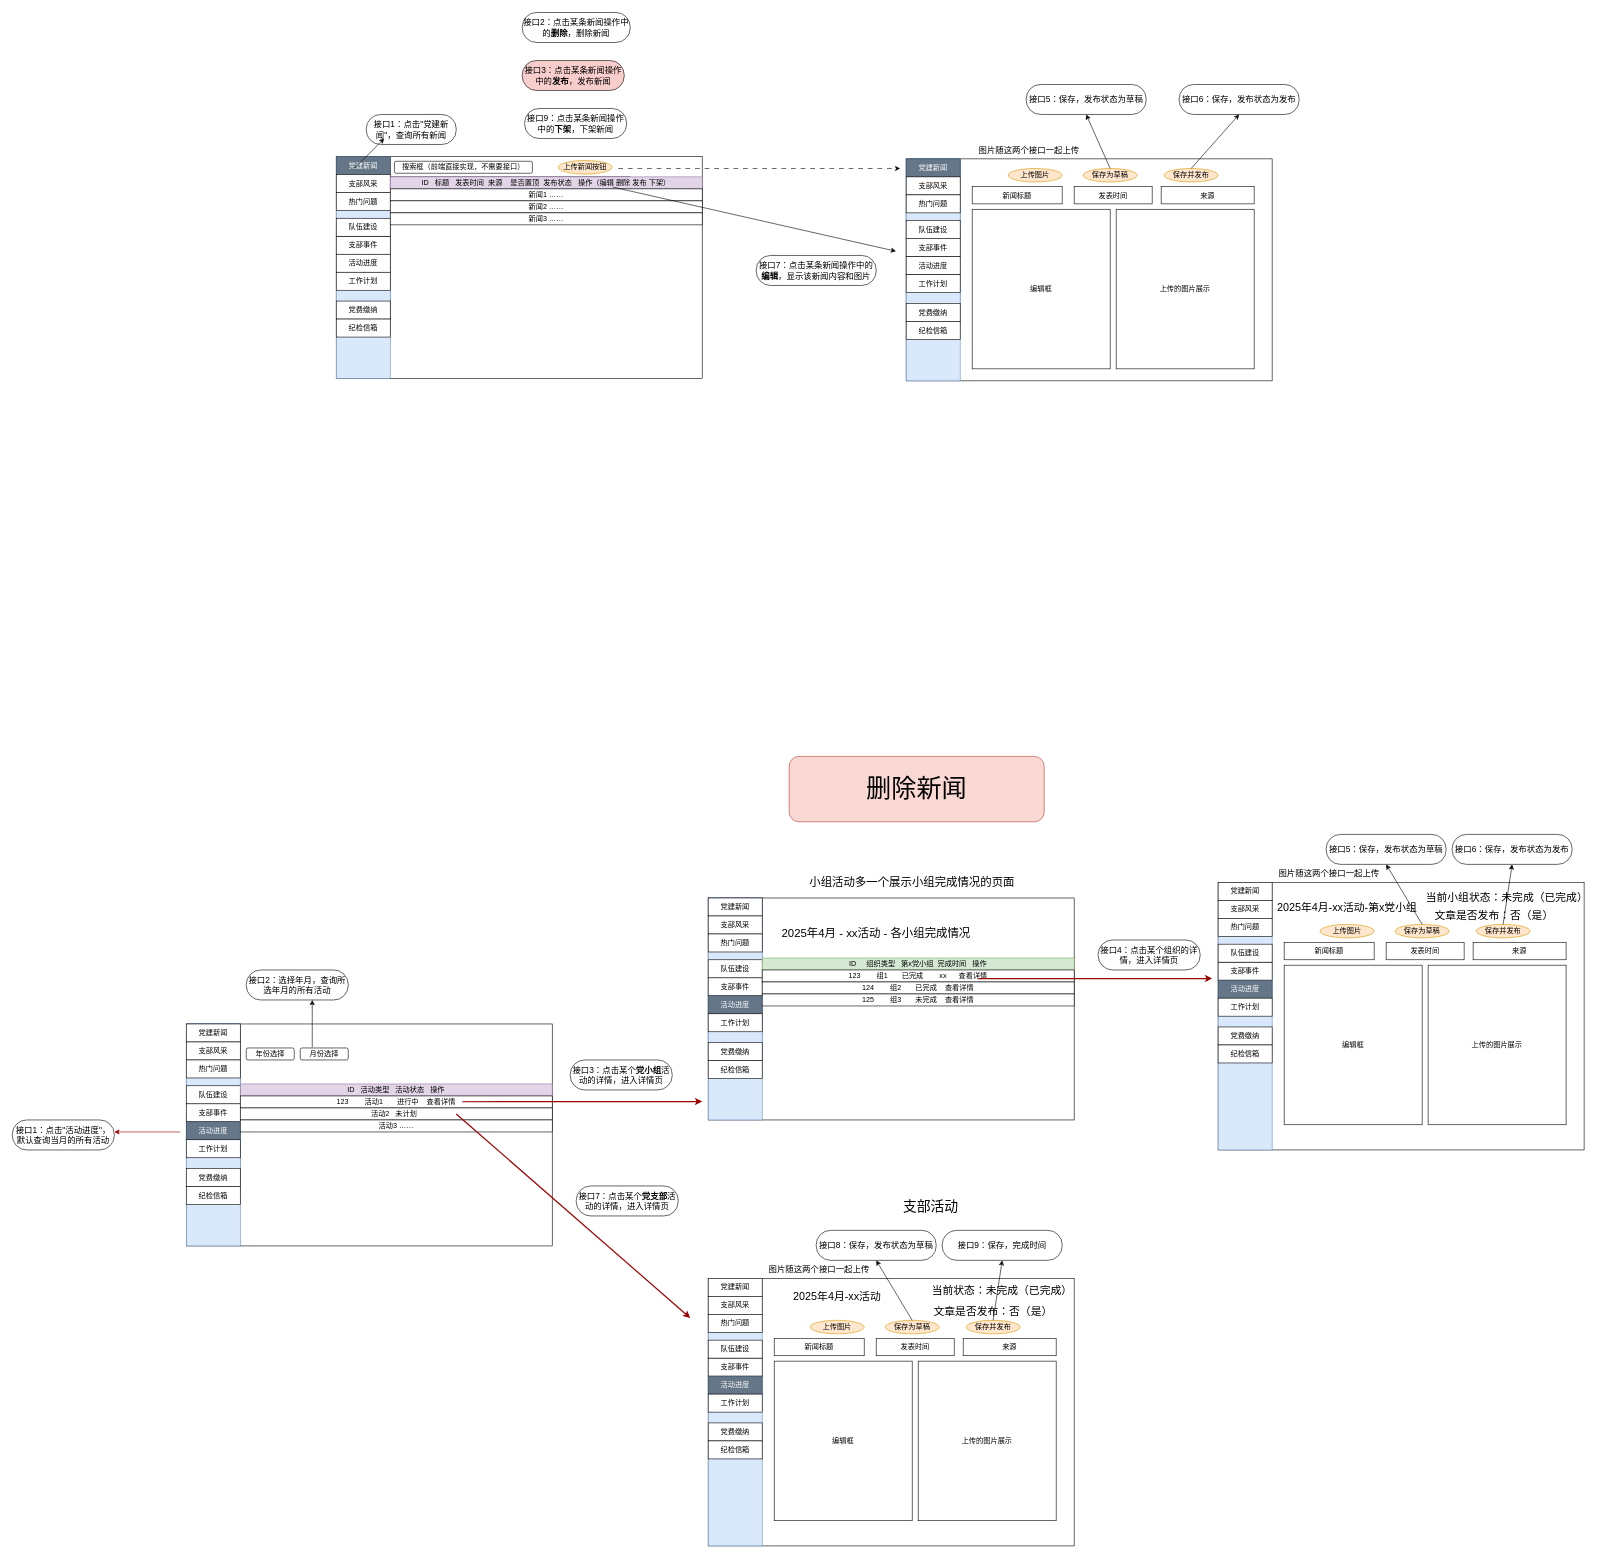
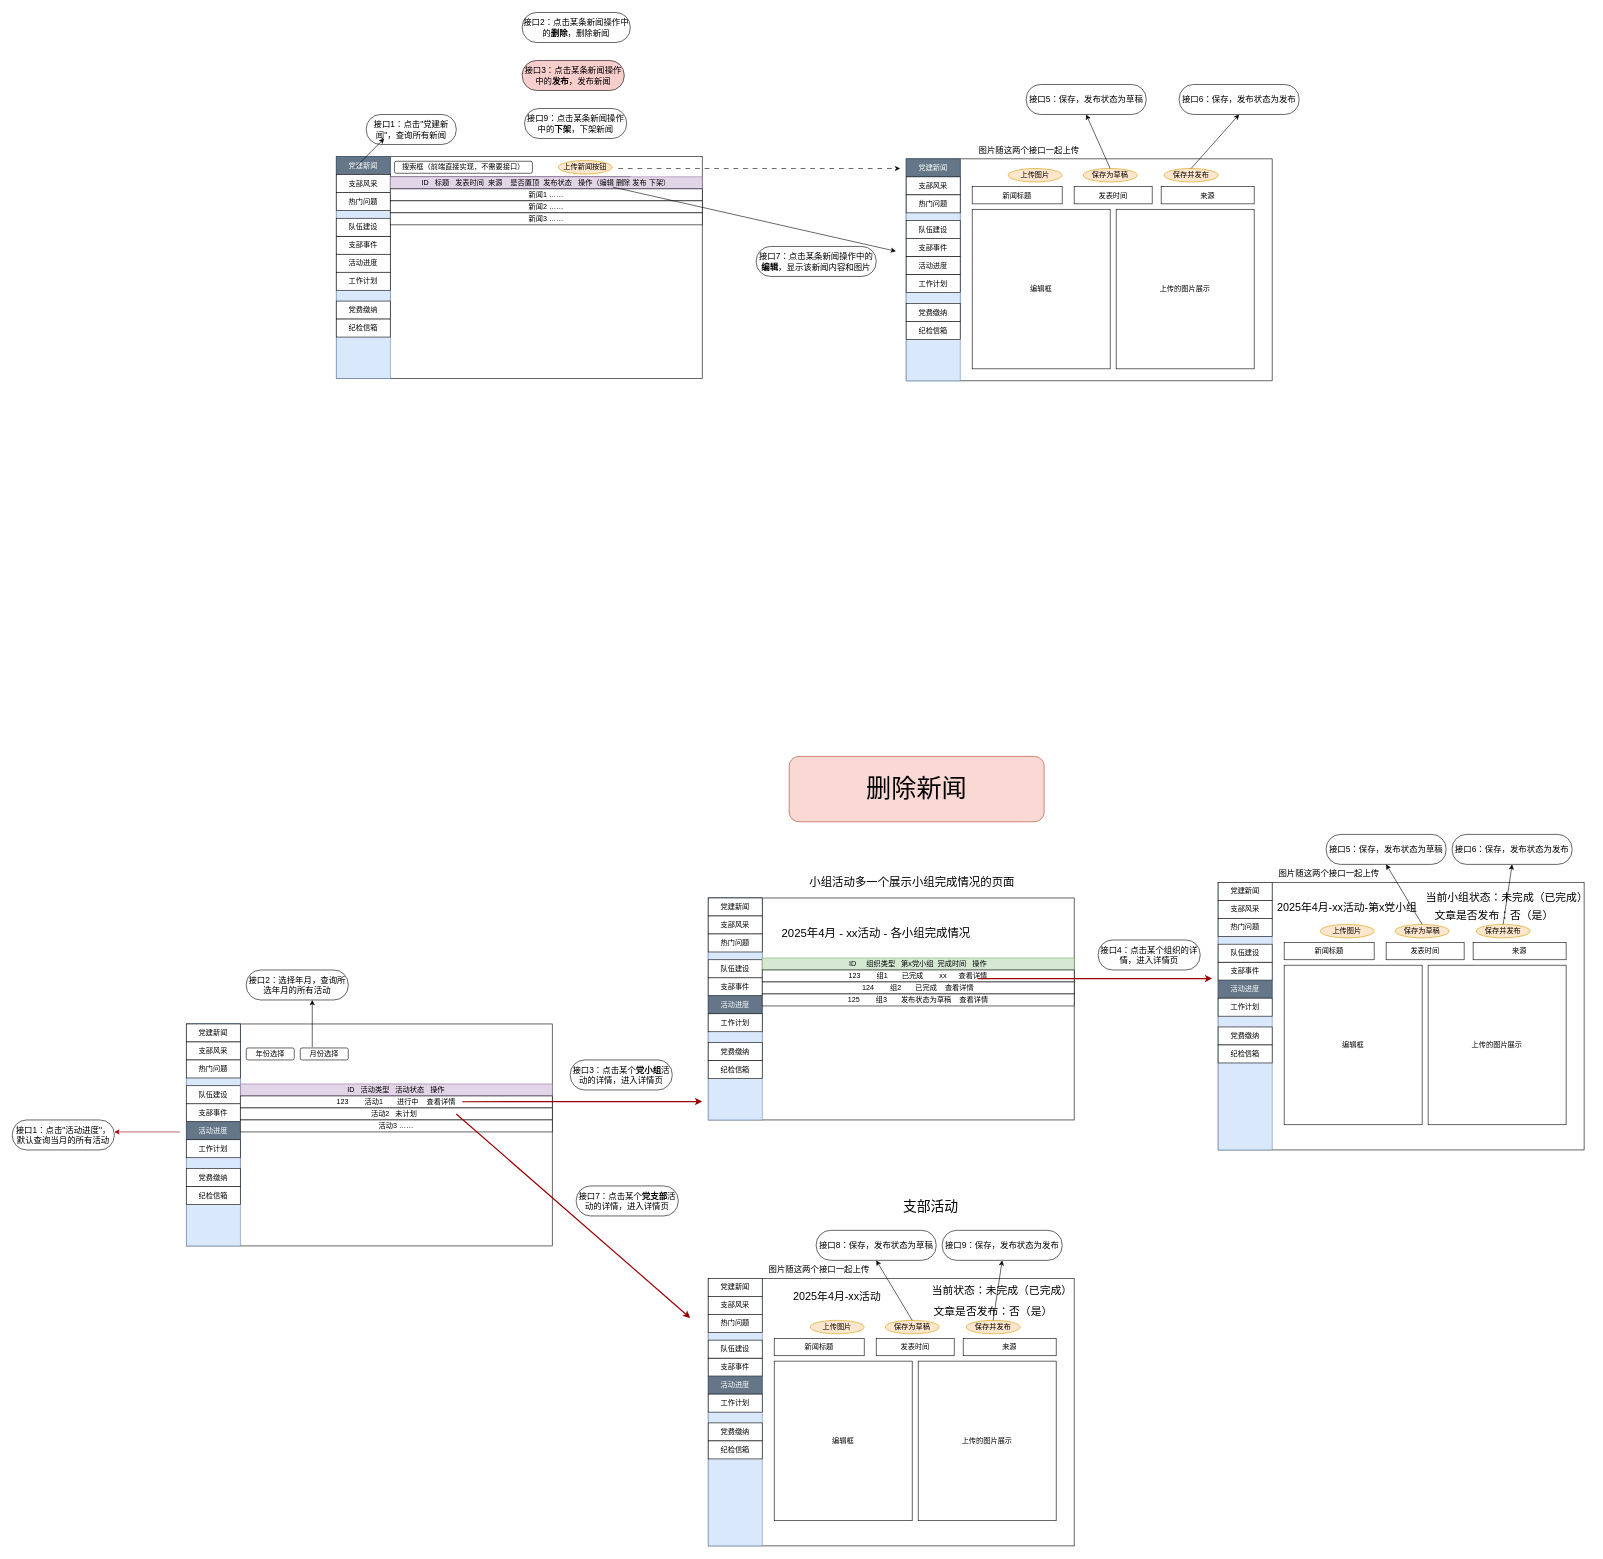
(816, 270) -> (816, 261)
(918, 1000) -> (918, 1000)
(1002, 1245) -> (1002, 1245)
